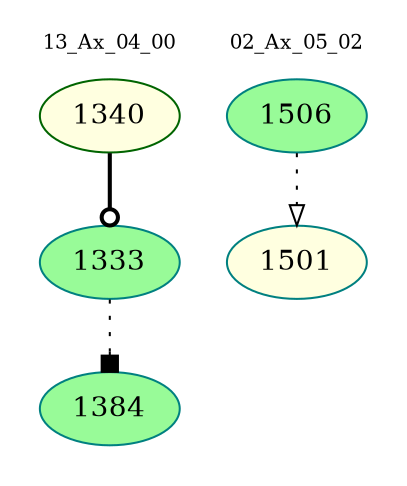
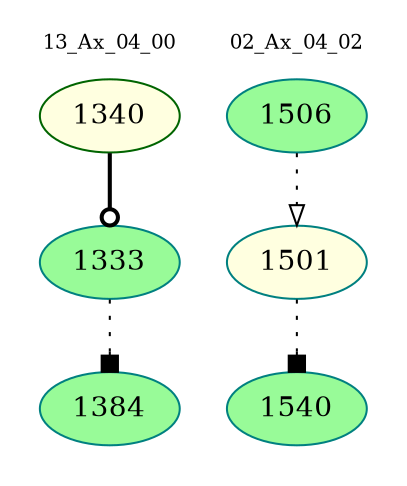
(297, 44) -> (297, 44)
none -> (297, 409)
